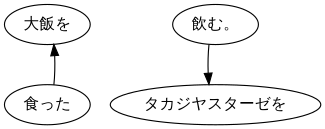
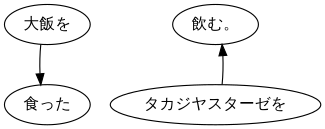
(208, 59) -> (223, 70)
(55, 70) -> (40, 59)
